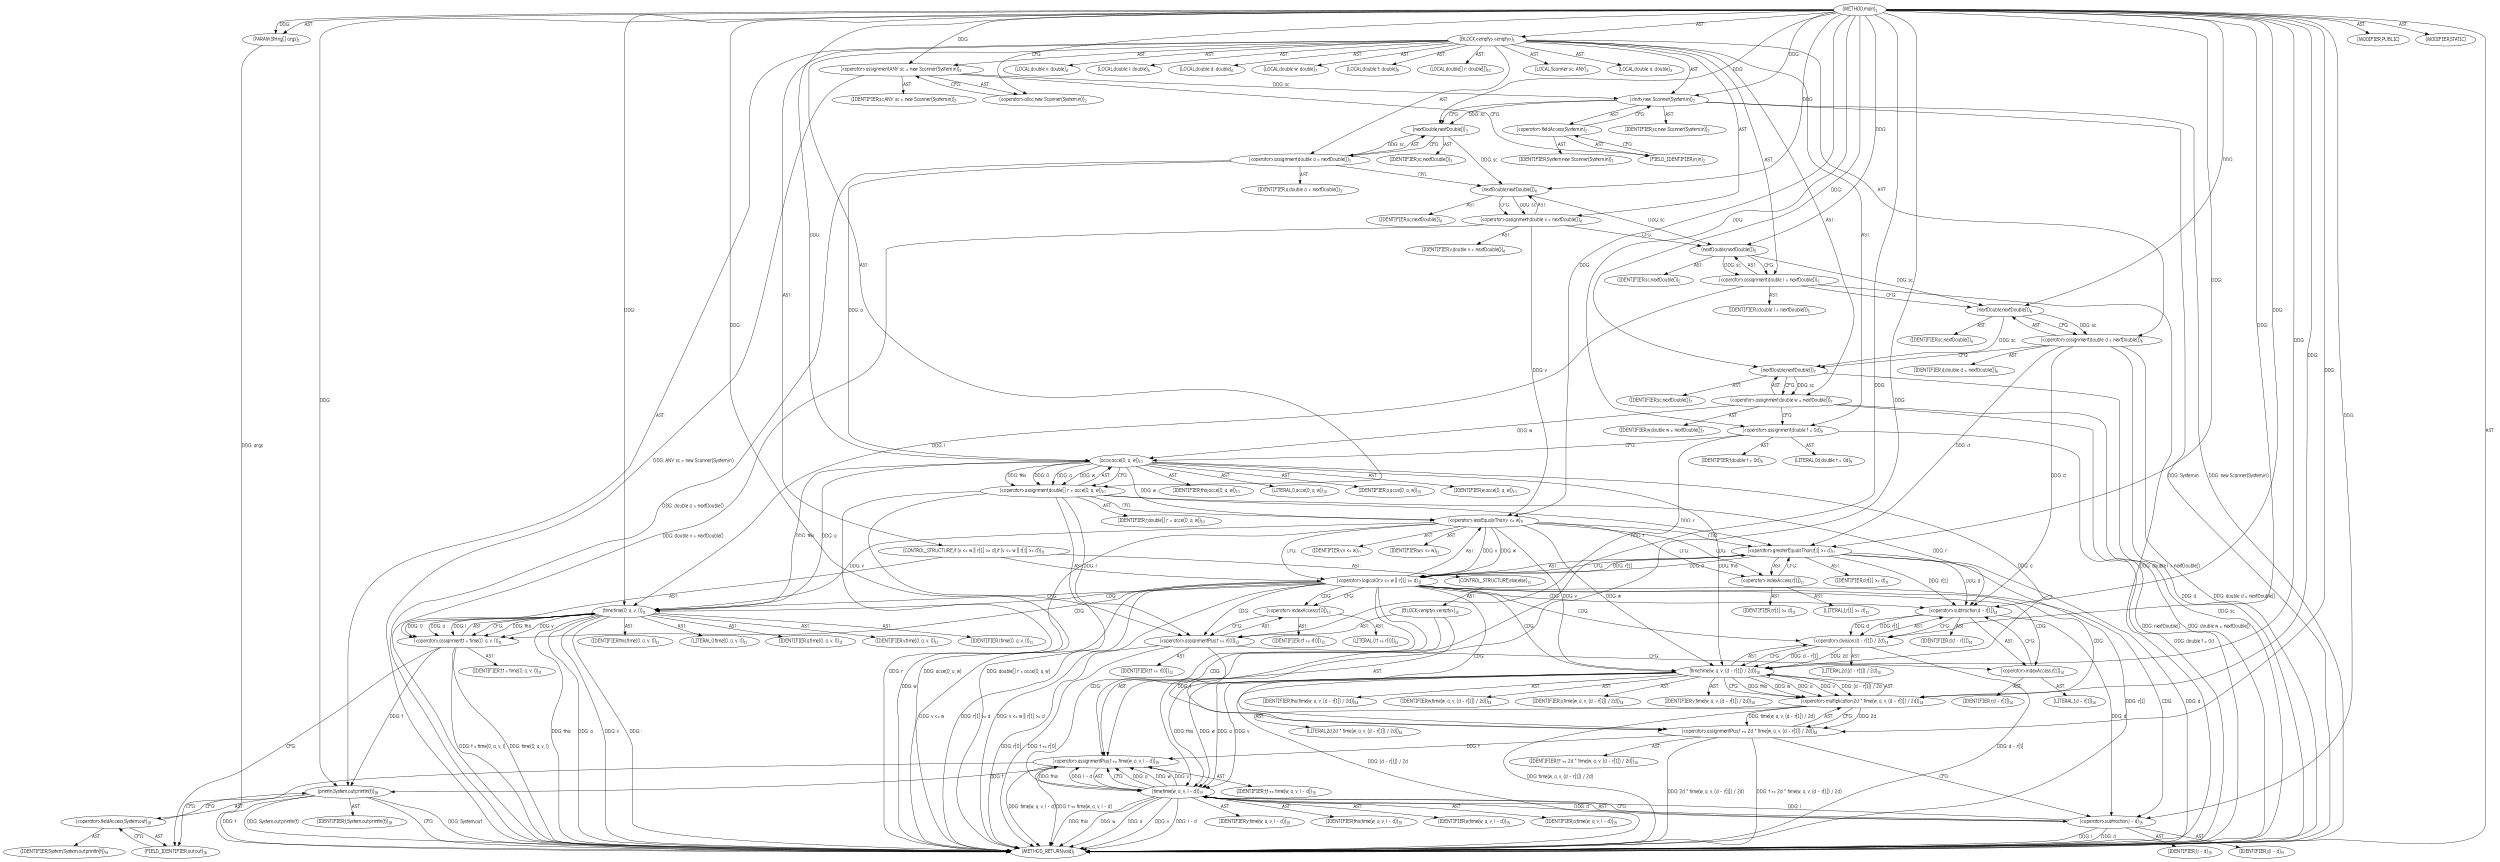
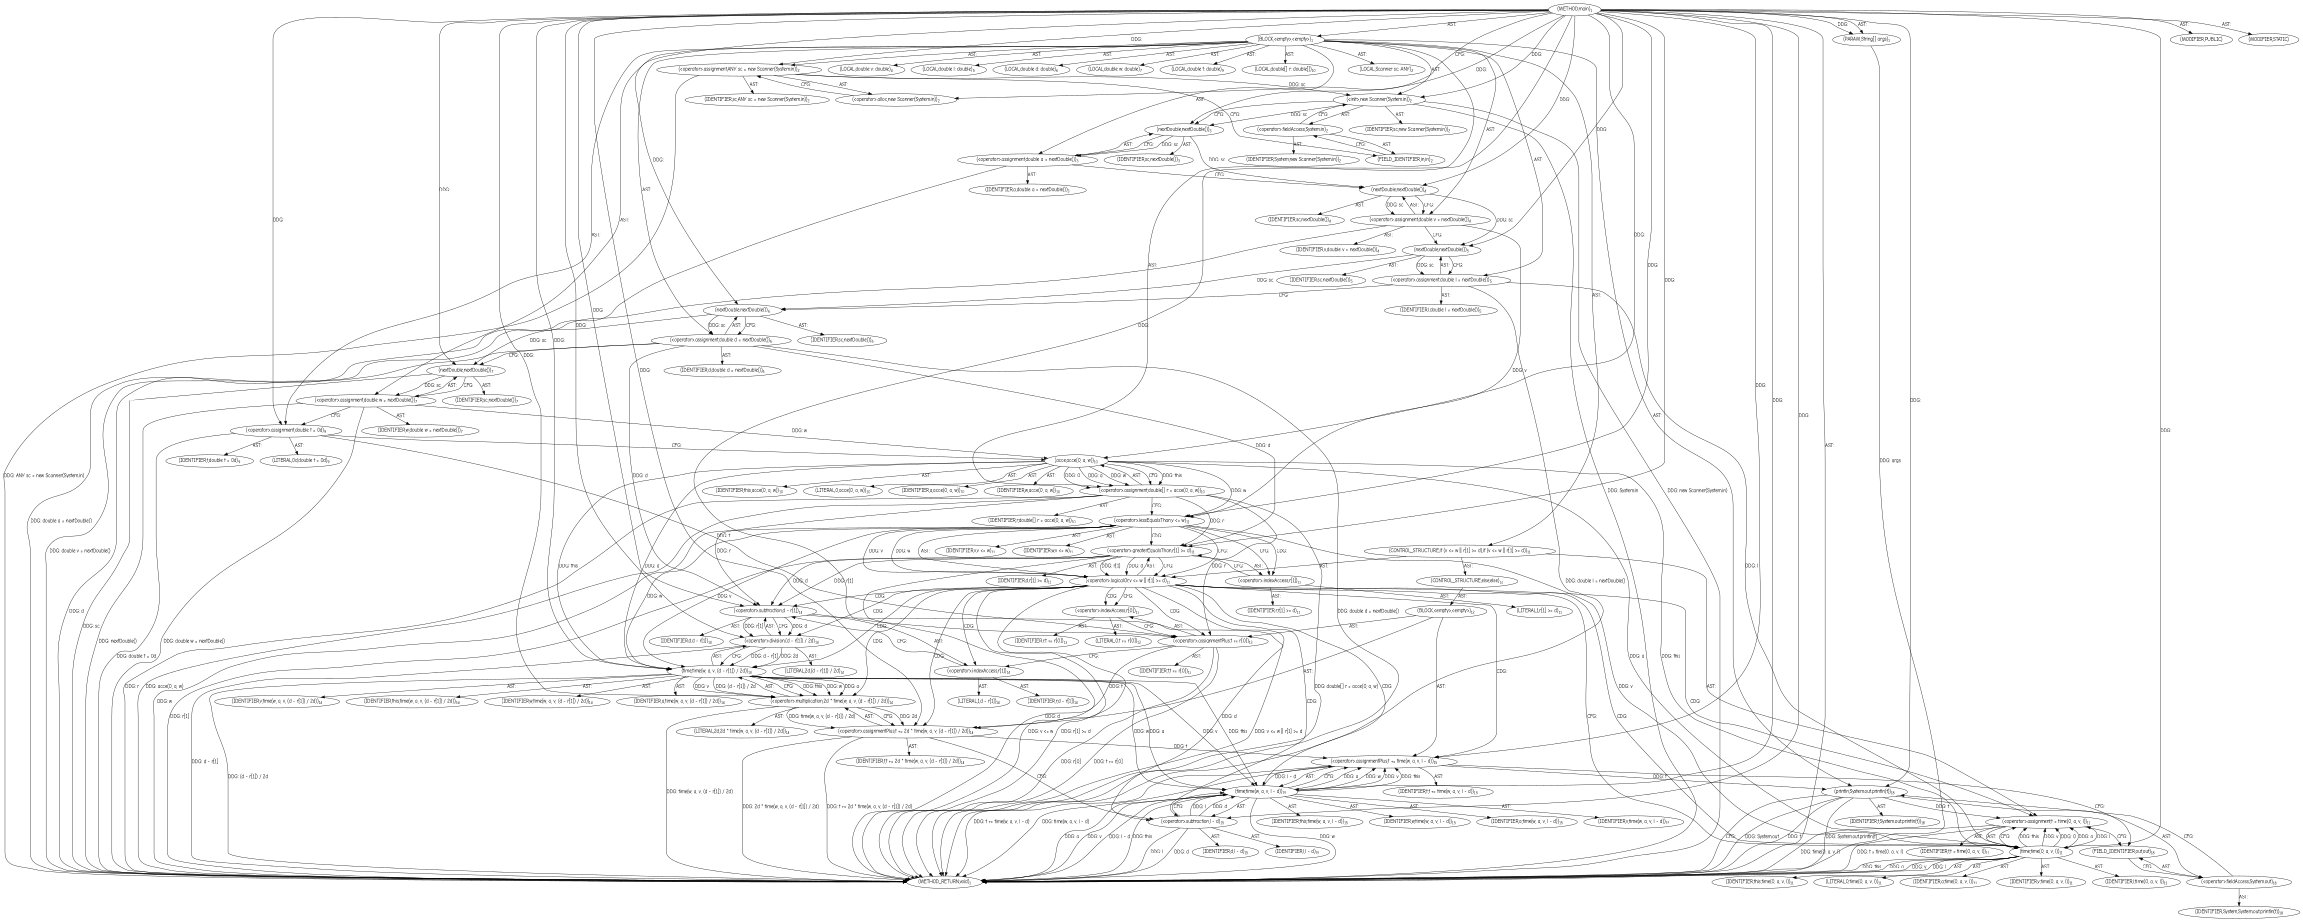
(1646, 70) -> none
(848, 239) -> none
(391, 711) -> (1940, 810)
